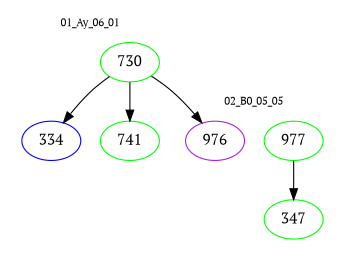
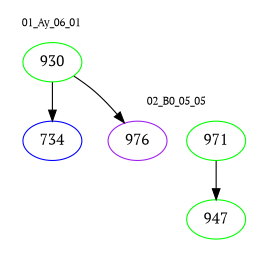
(130, 62) -> (52, 62)
(51, 141) -> (52, 141)
(130, 141) -> none
(294, 141) -> (216, 141)
(294, 219) -> (216, 219)
